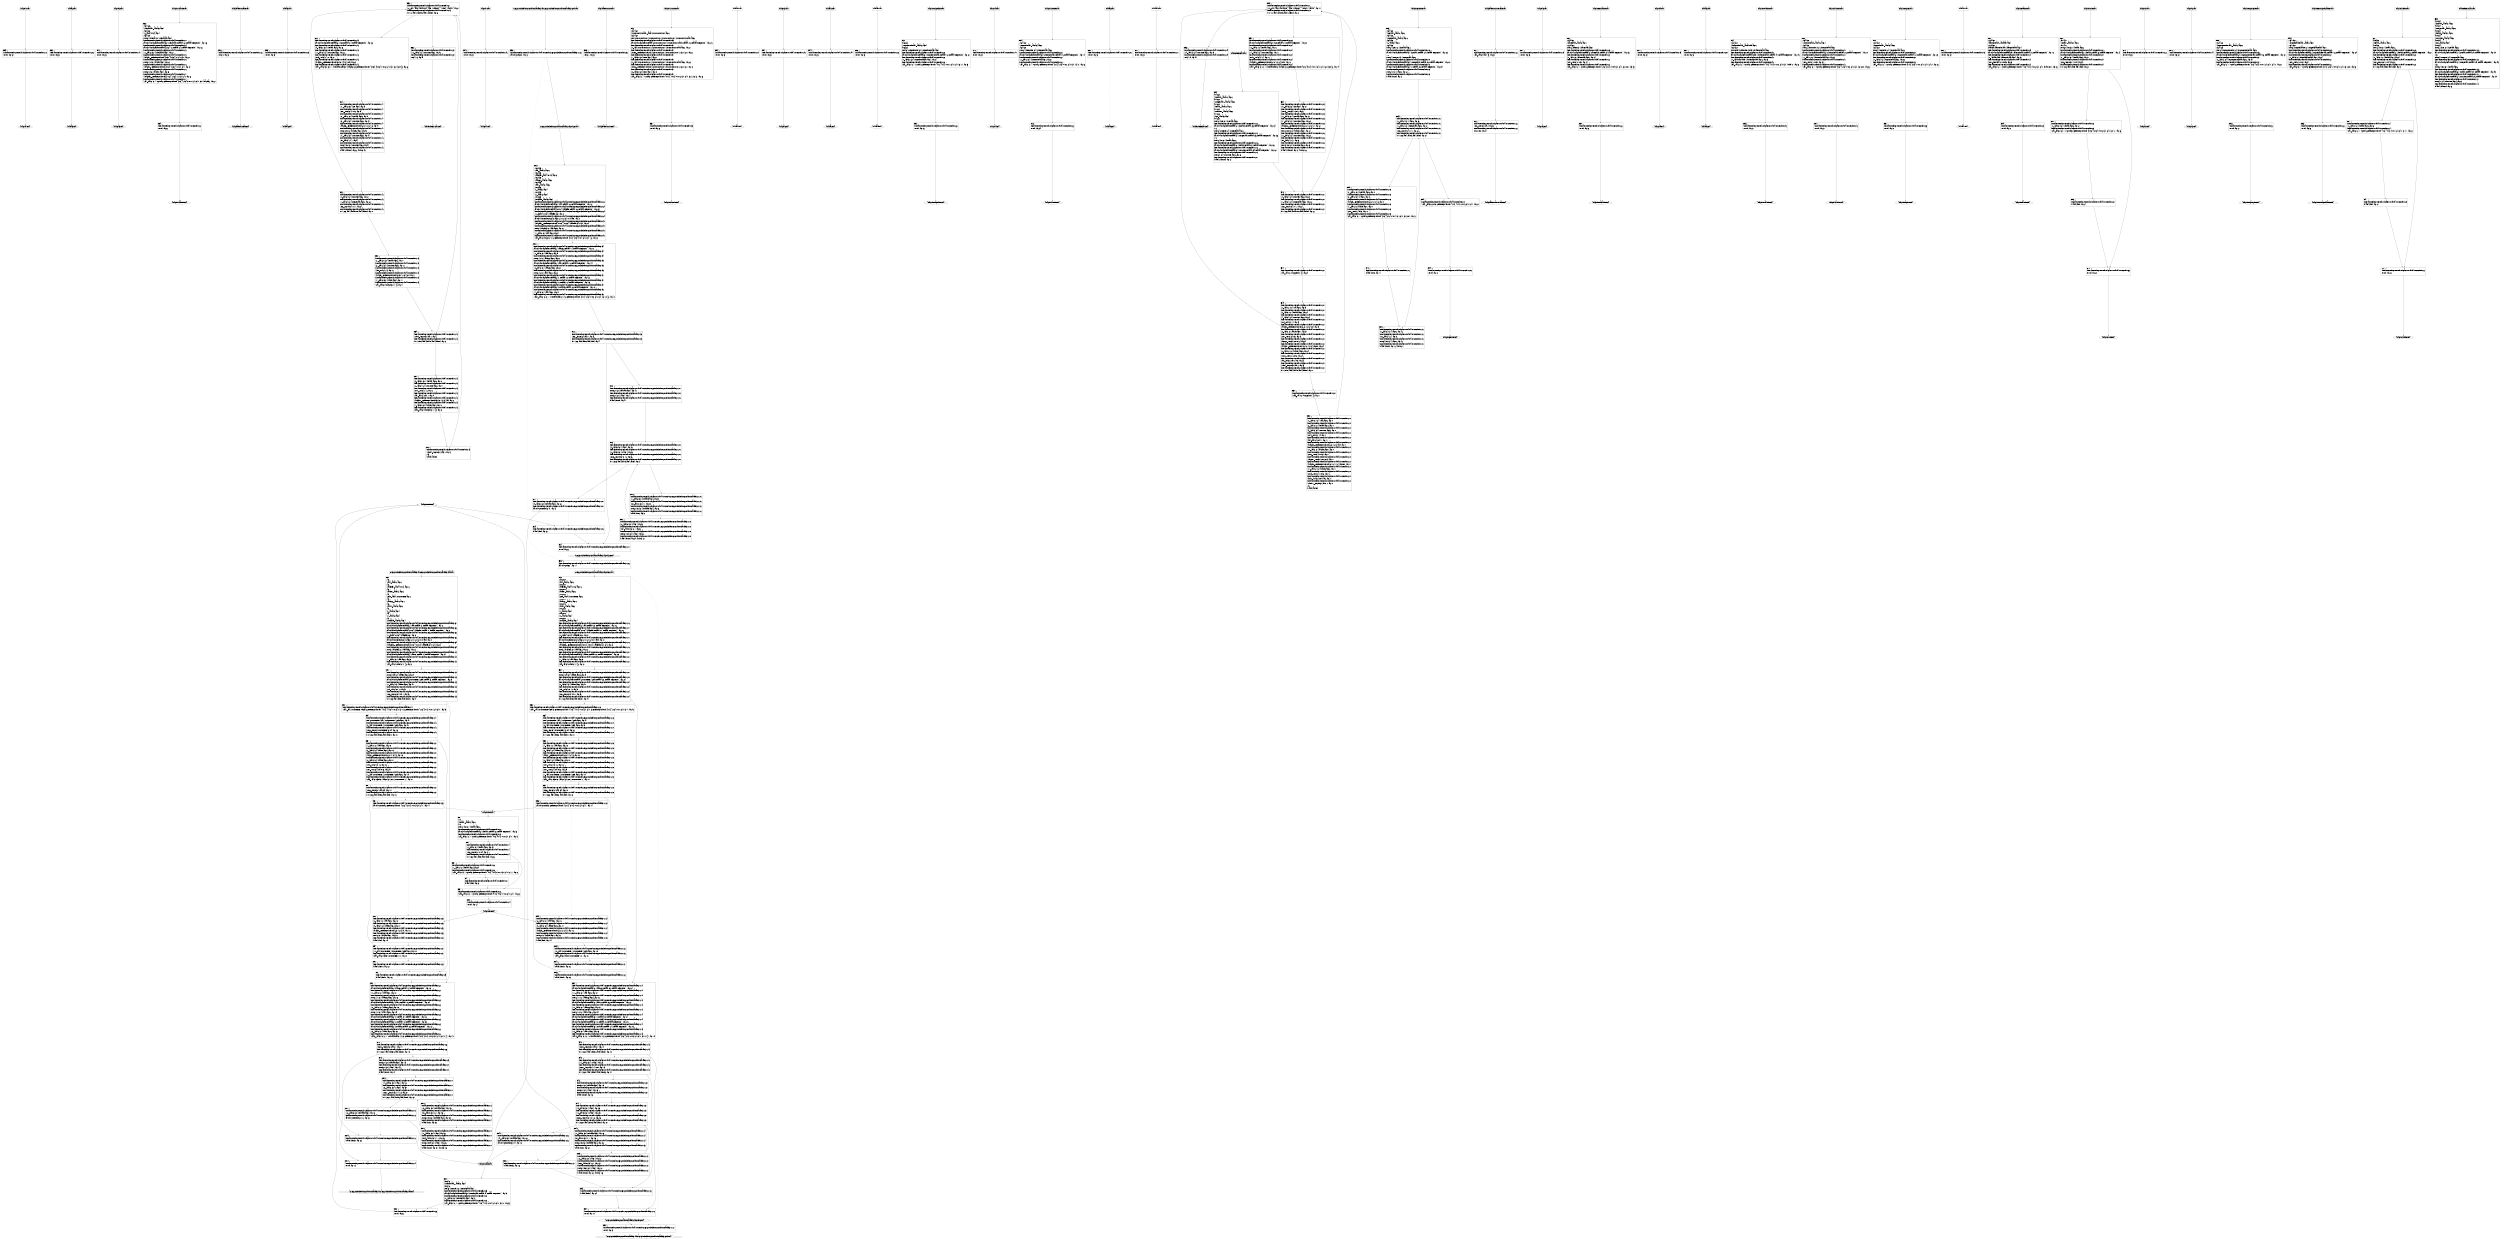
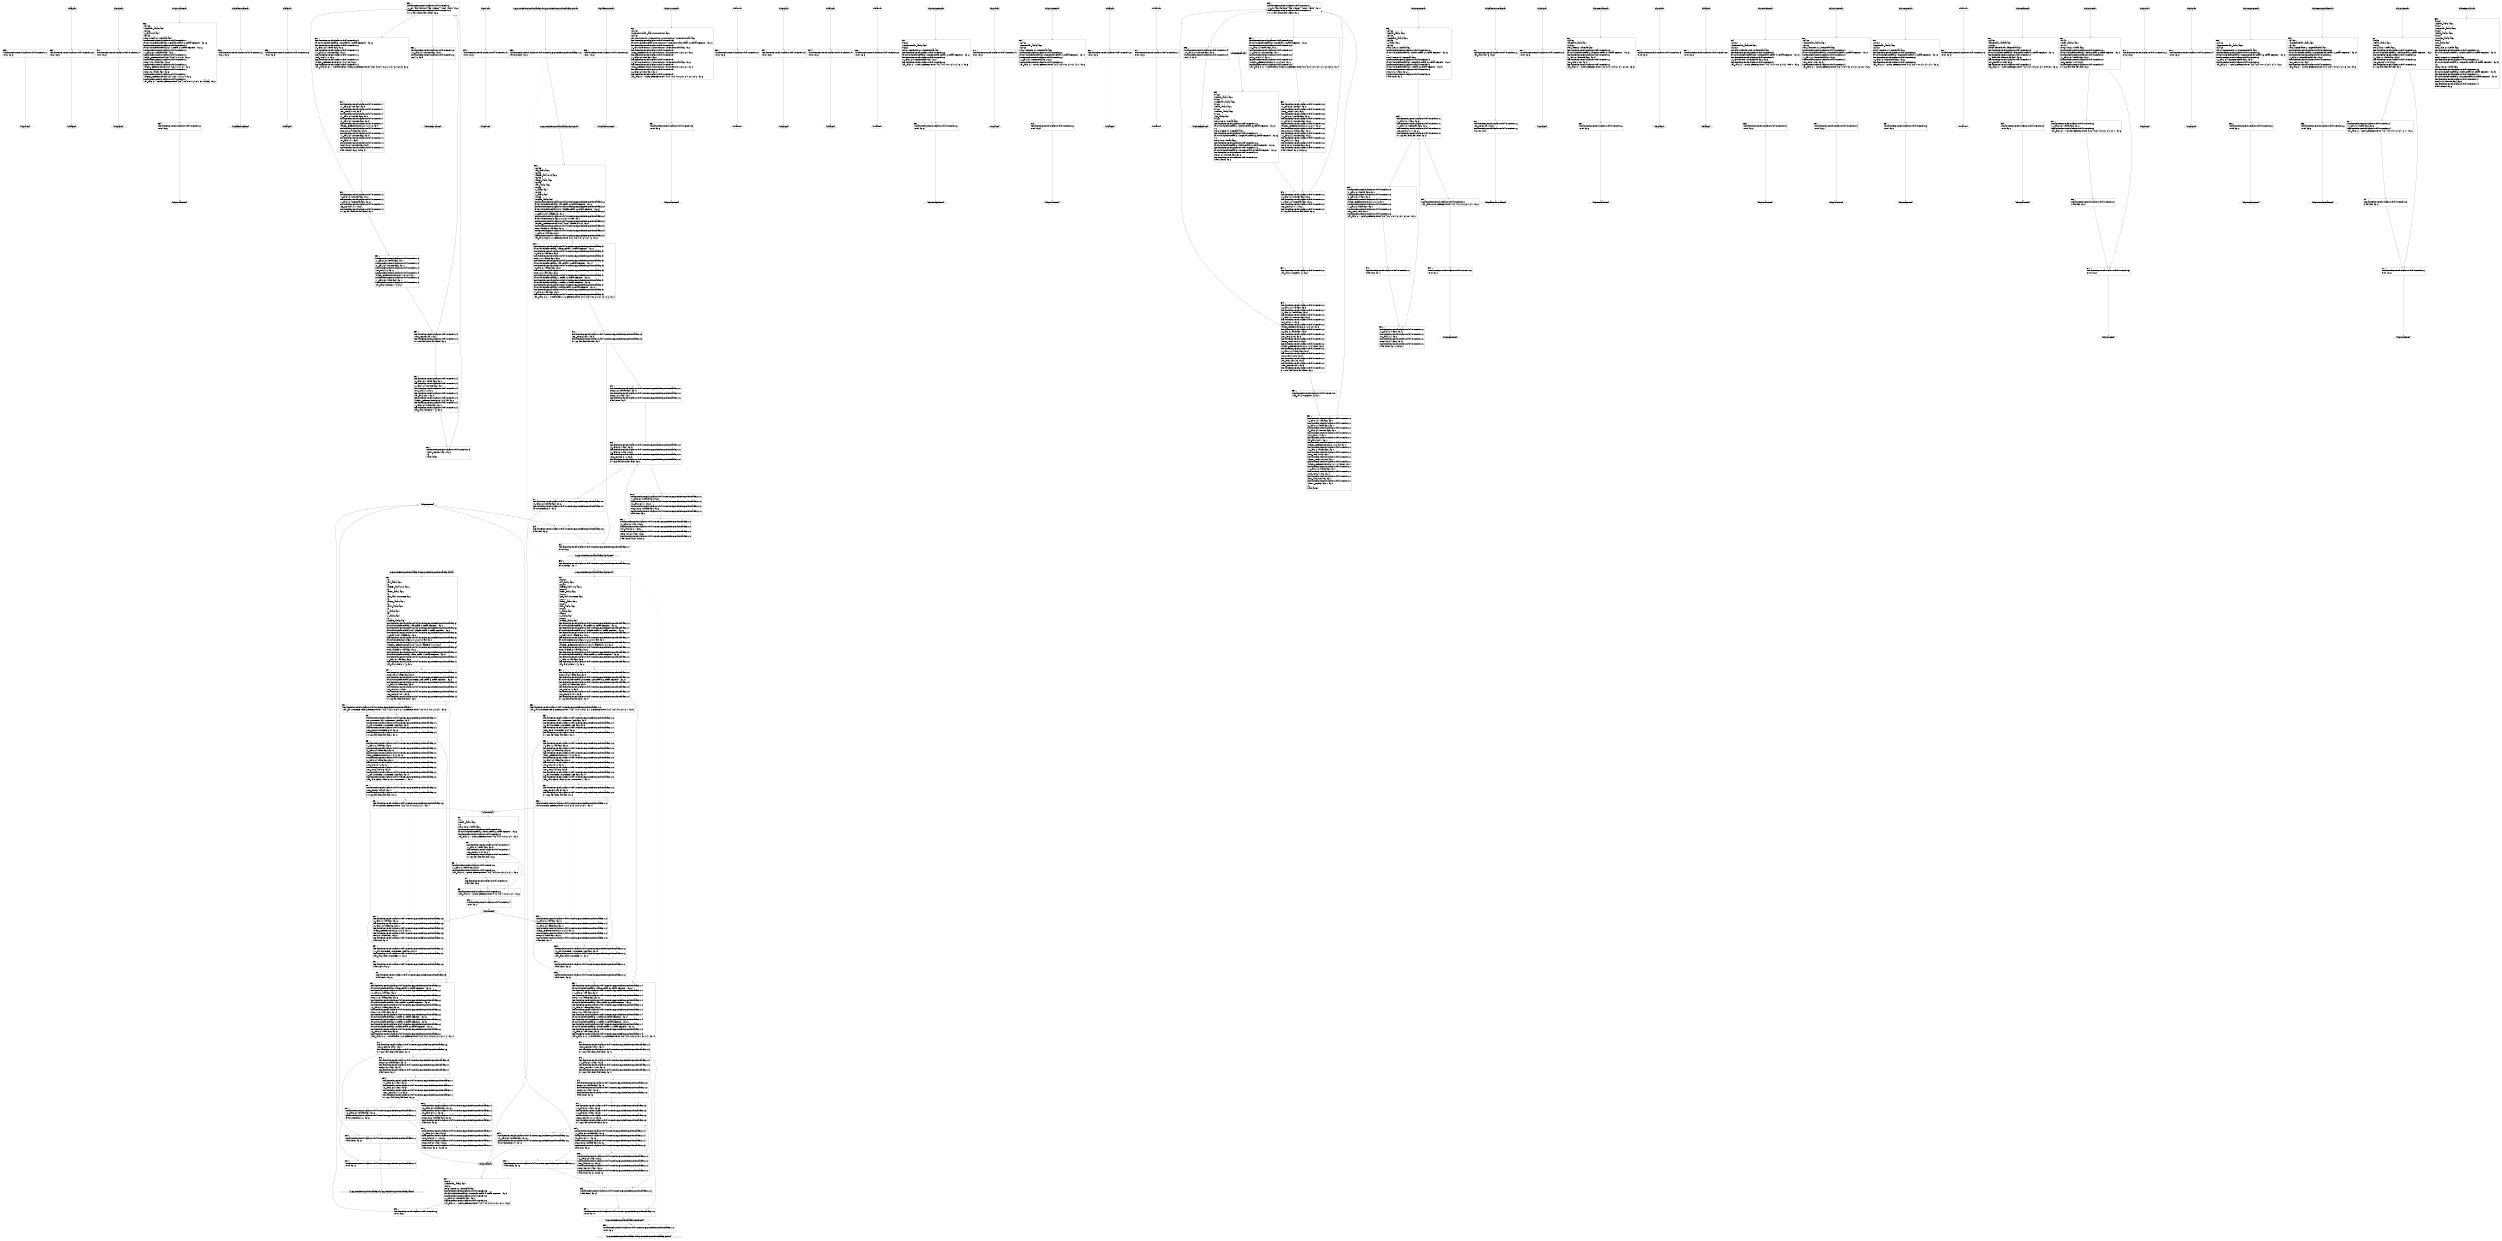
(25, 9) -> none
